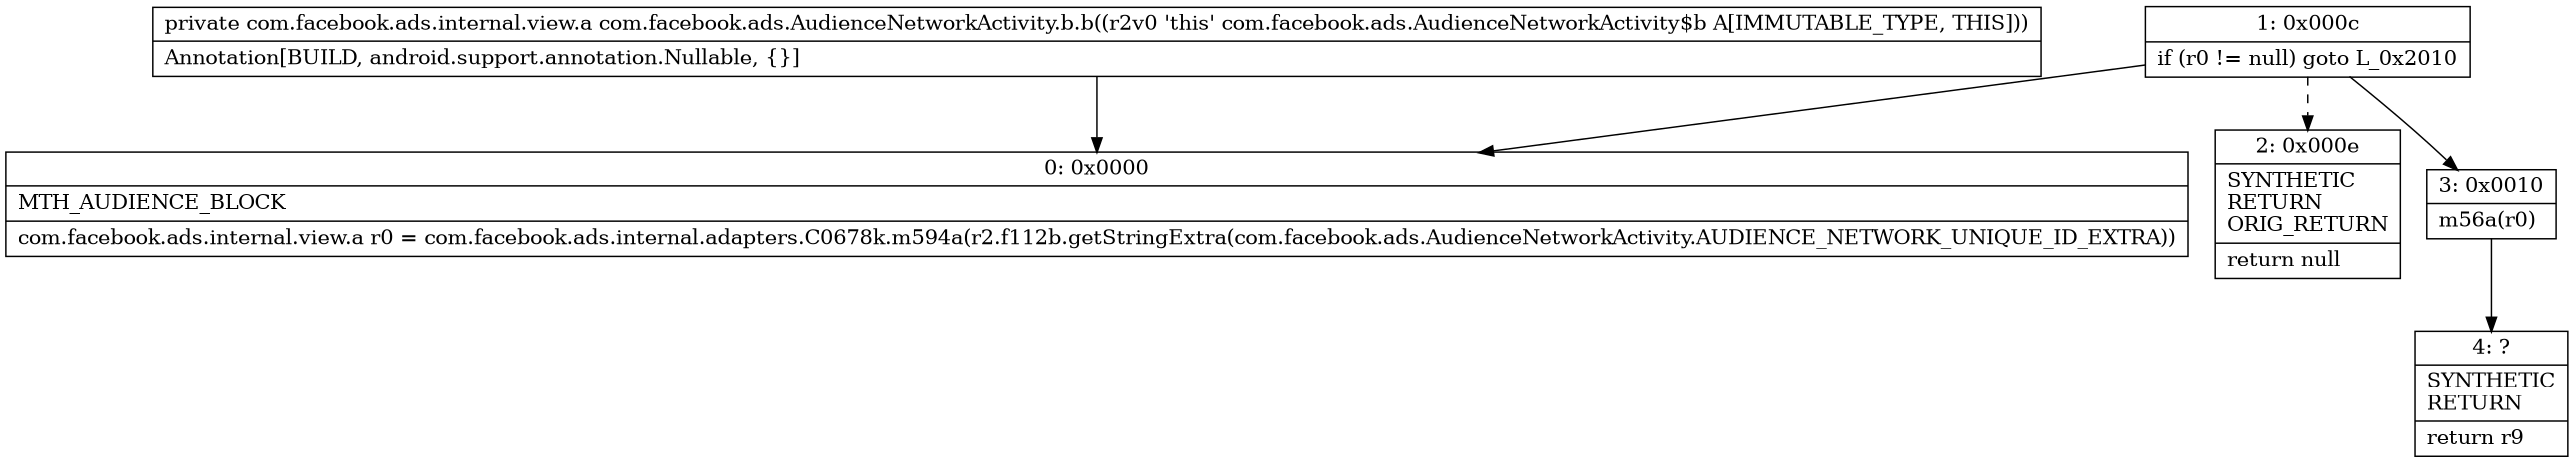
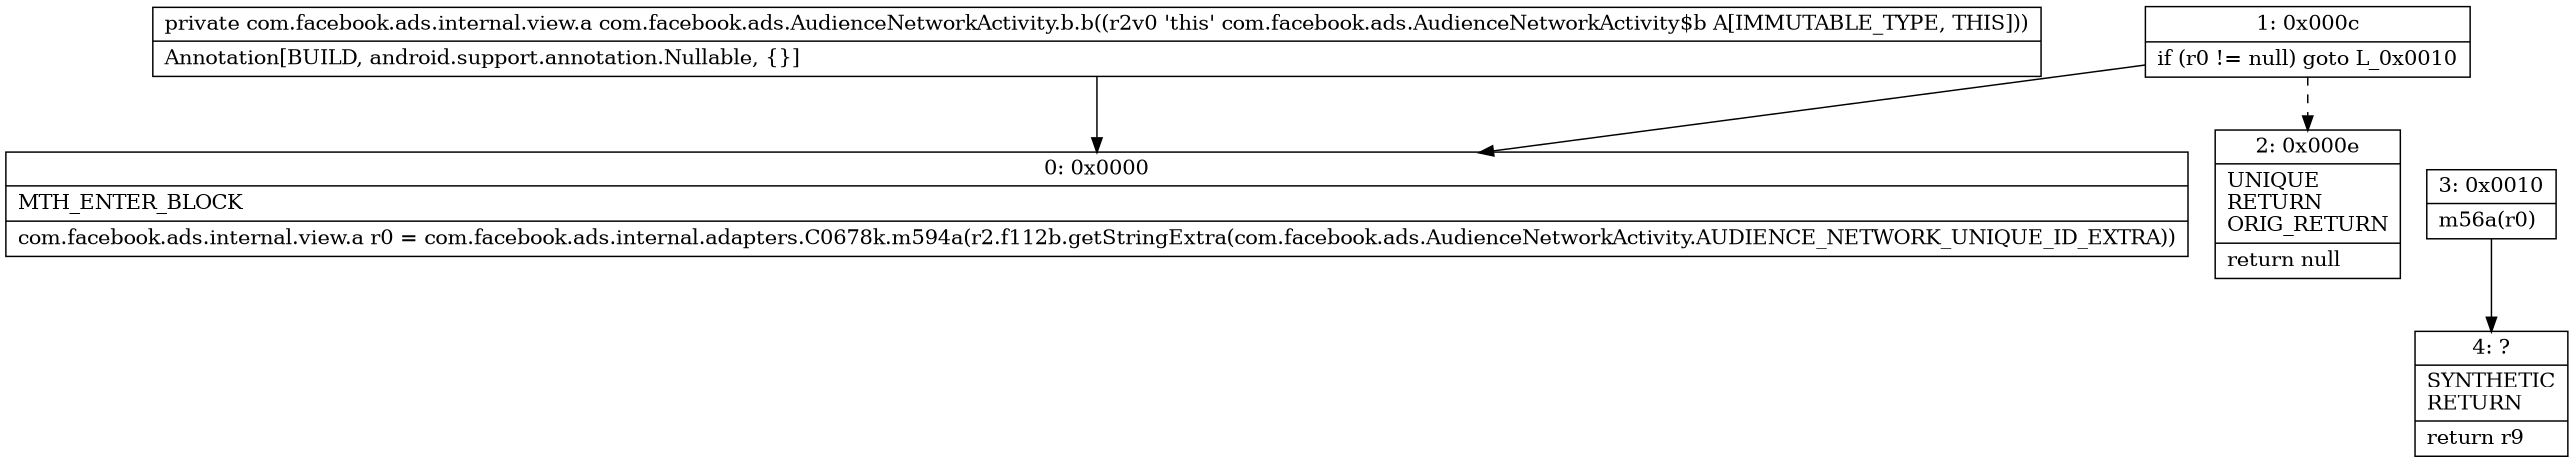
(2308, 59) -> (2308, 59)
(2399, 117) -> none
(2292, 181) -> (2274, 181)
(152, 203) -> (131, 203)
